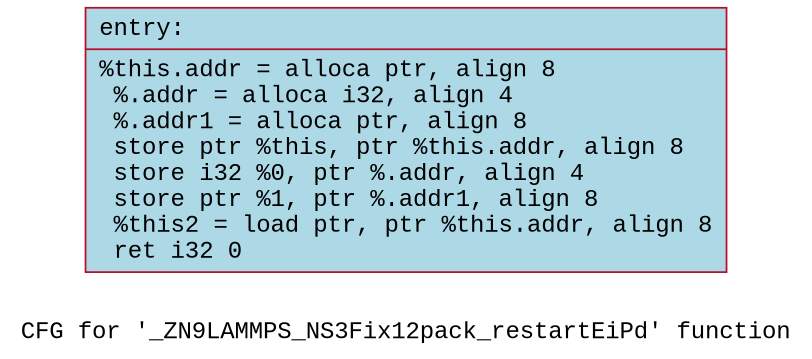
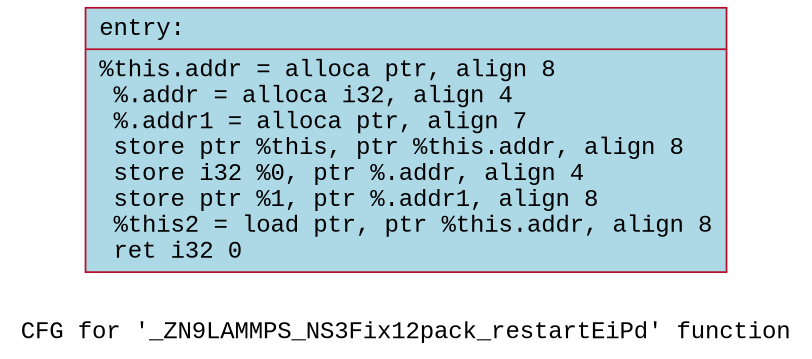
(314, 121) -> (314, 121)
